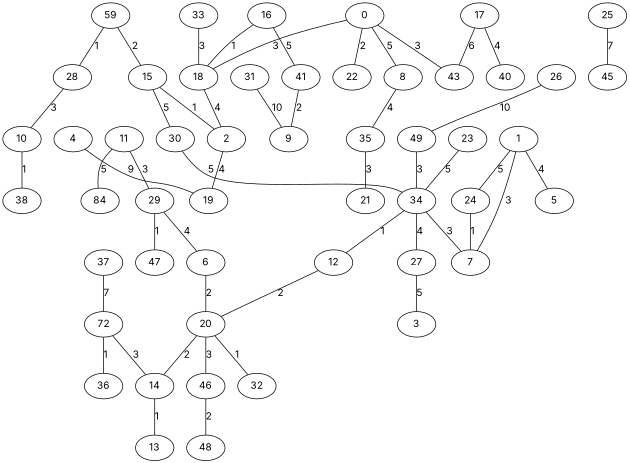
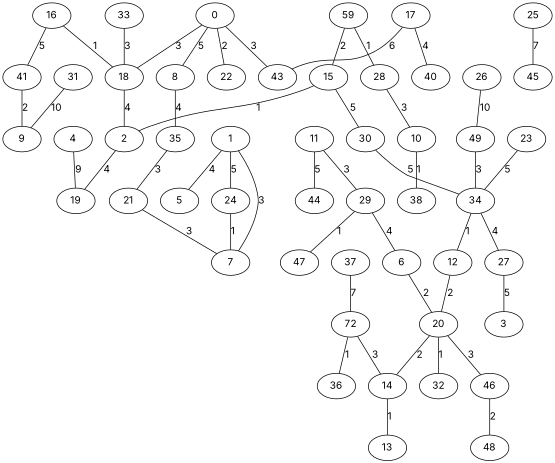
(100, 201) -> (314, 201)
(444, 232) -> (180, 232)
